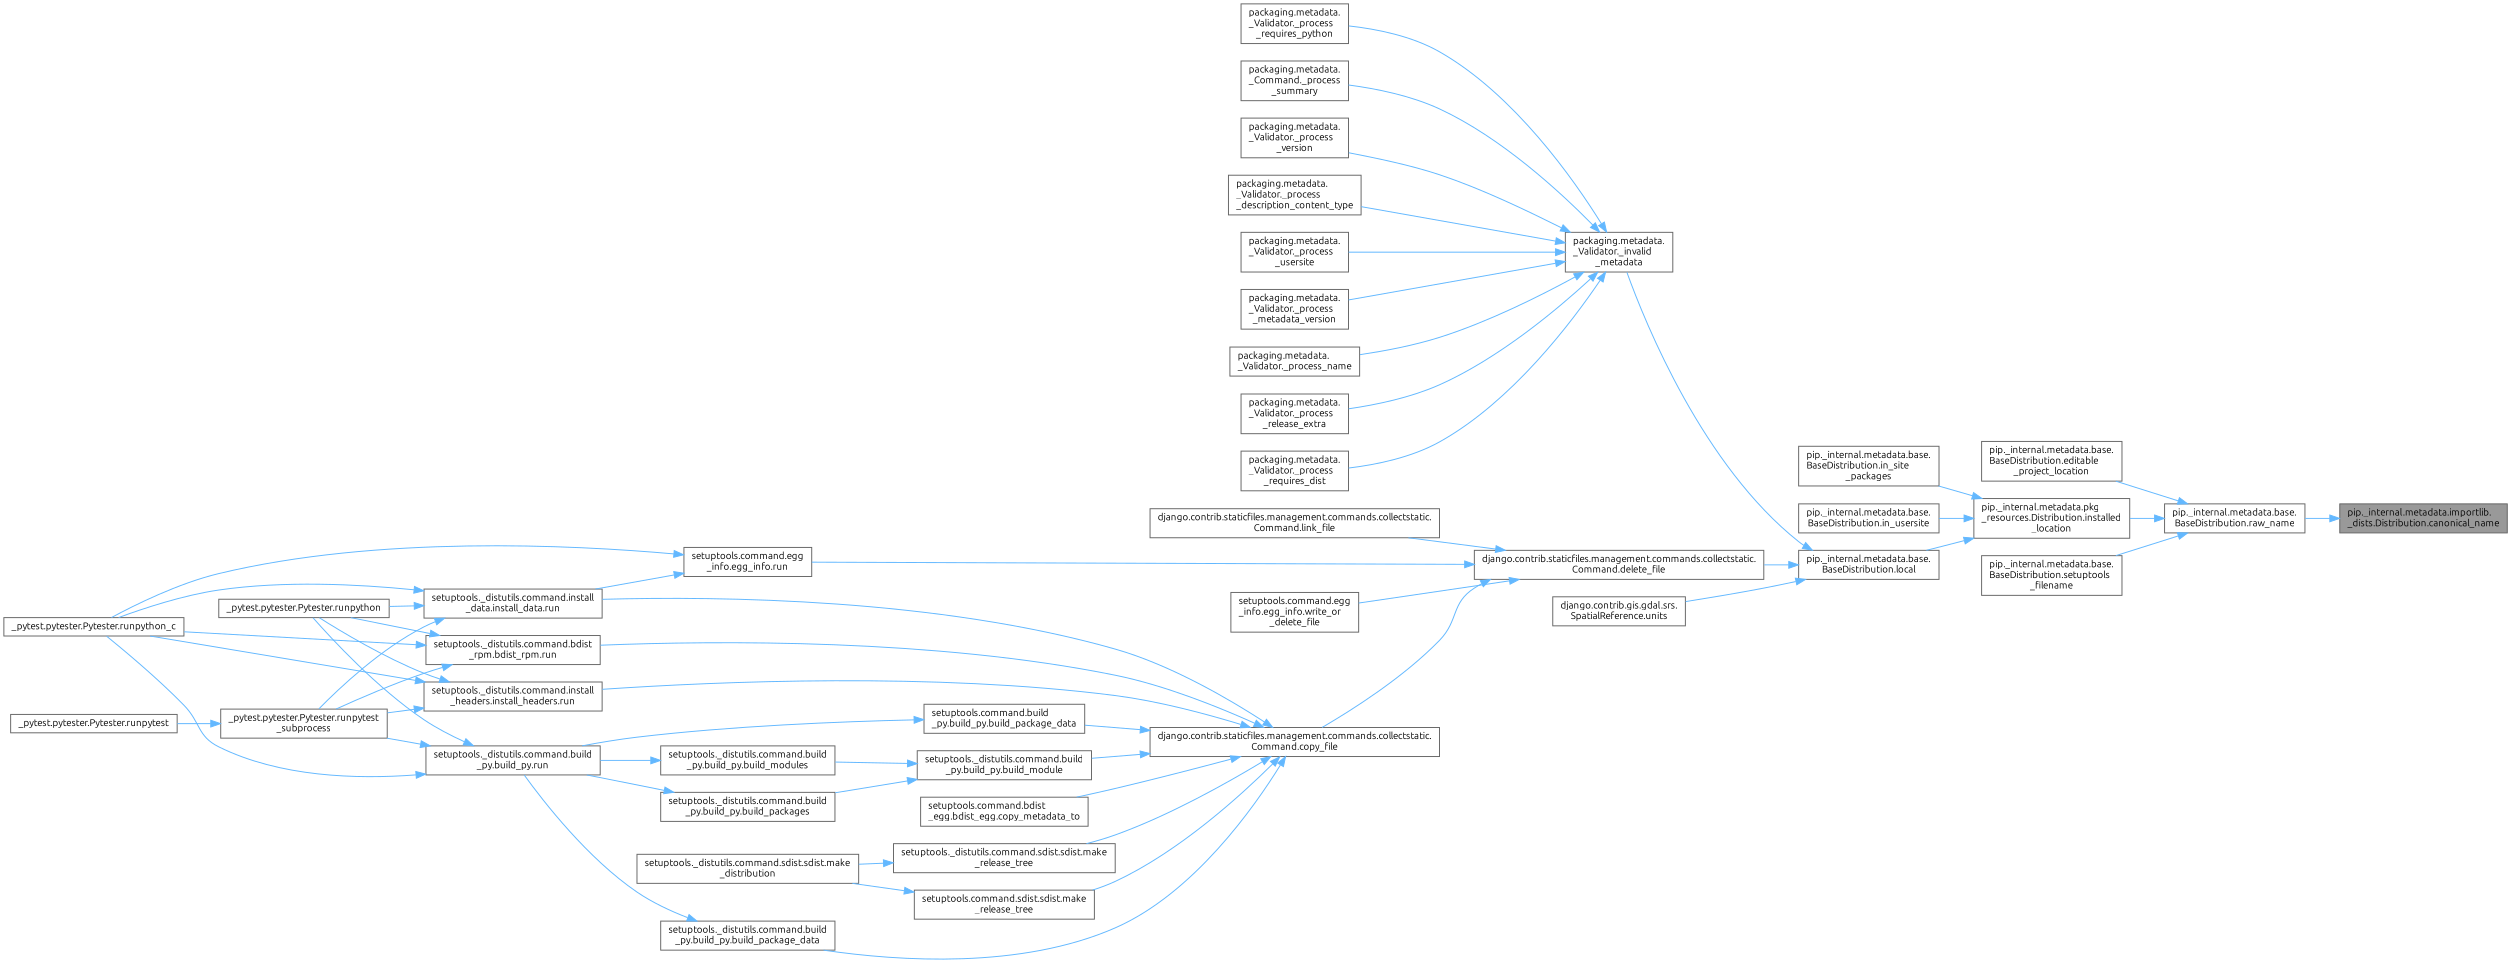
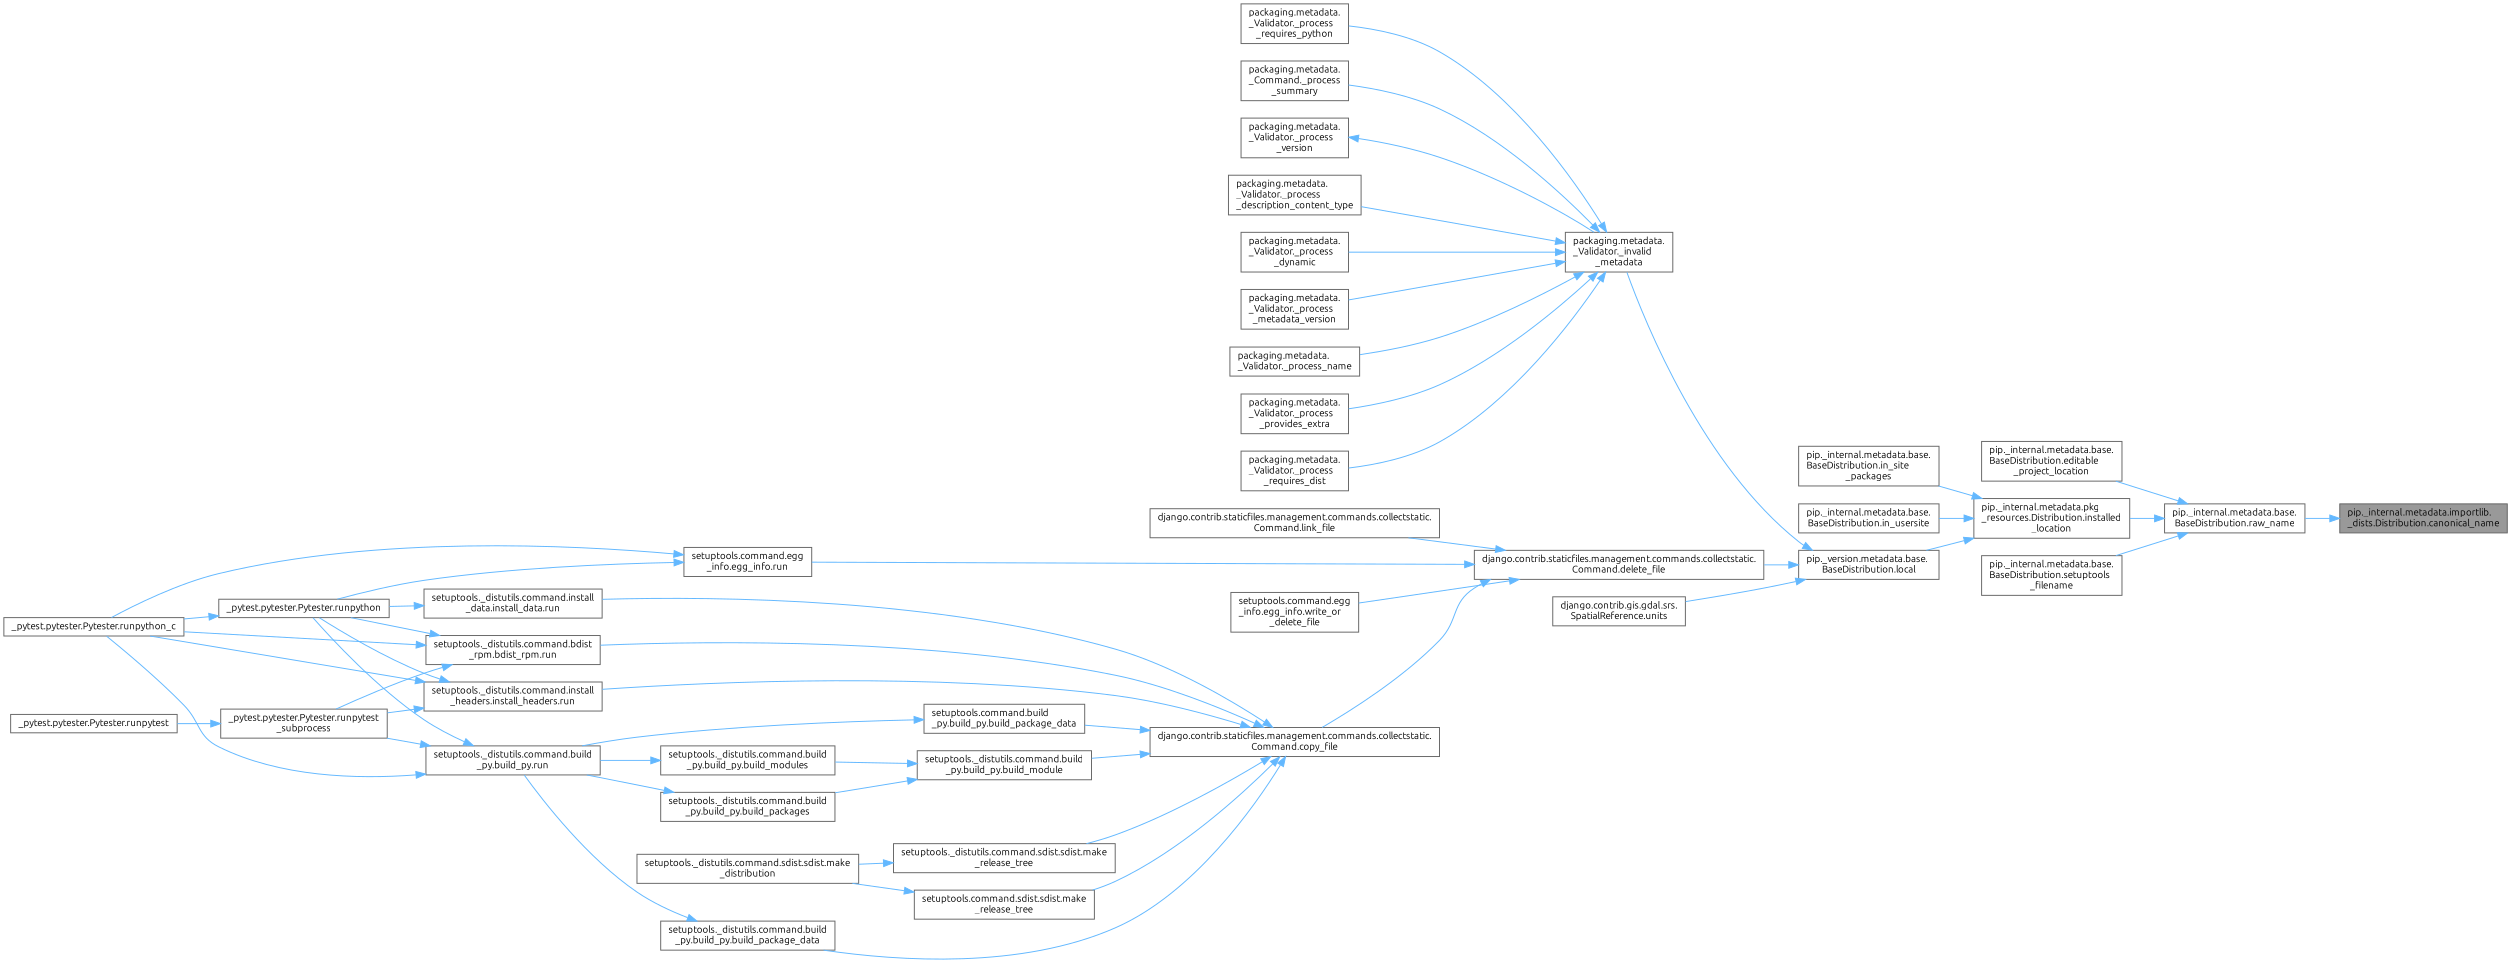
(1458, 181) -> (1481, 173)
(1295, 252) -> (1295, 252)
(1295, 414) -> (1295, 414)
(1869, 565) -> (1869, 565)
(635, 582) -> (504, 571)
(264, 586) -> (197, 618)
(373, 660) -> none
(1004, 812) -> none
